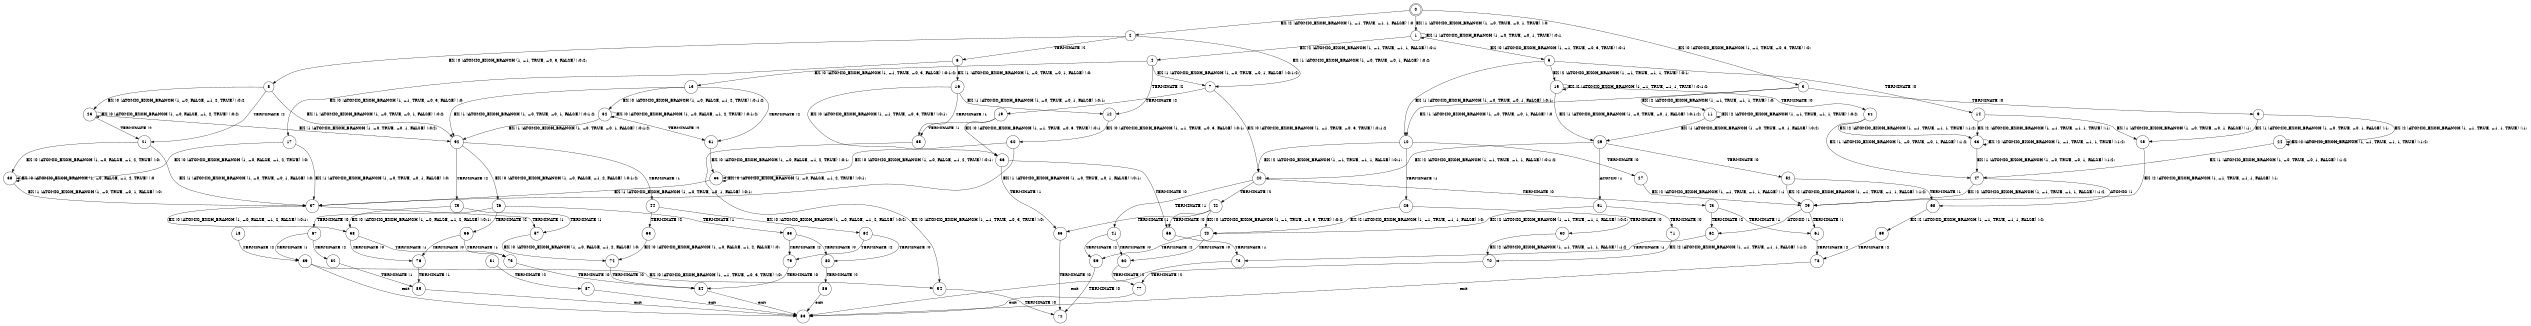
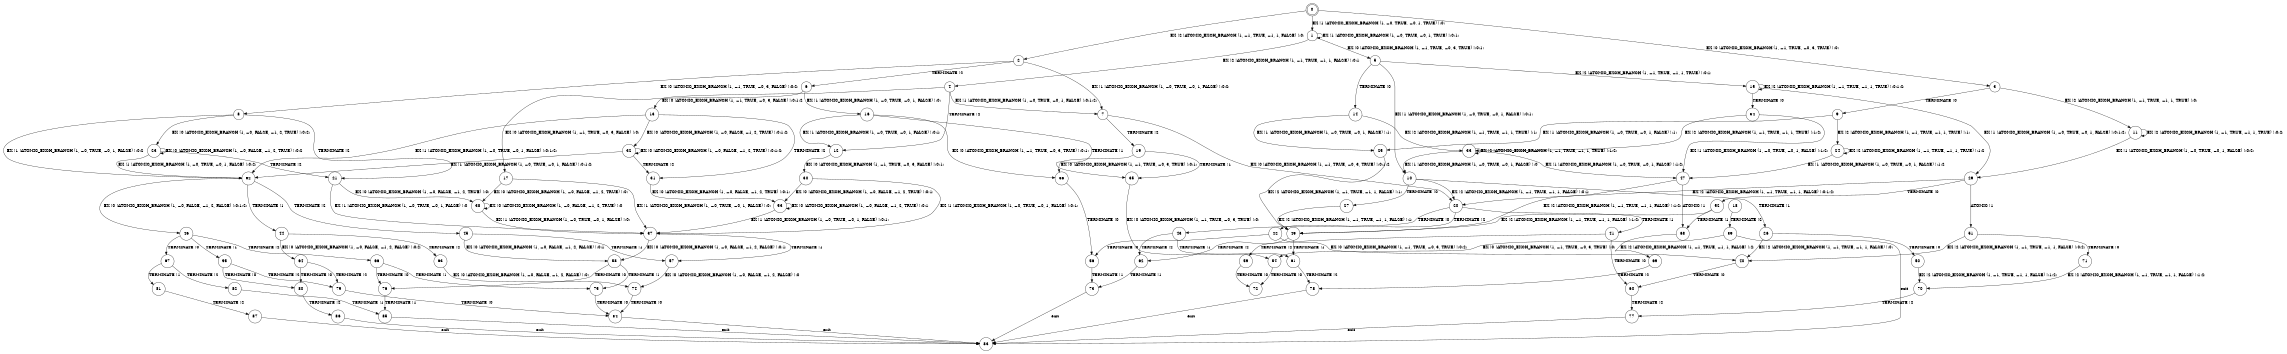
(1595, 100) -> (1429, 154)
(1799, 220) -> (1233, 247)
(790, 234) -> (225, 261)
(1060, 234) -> none
(279, 243) -> (150, 271)
(1153, 249) -> none
